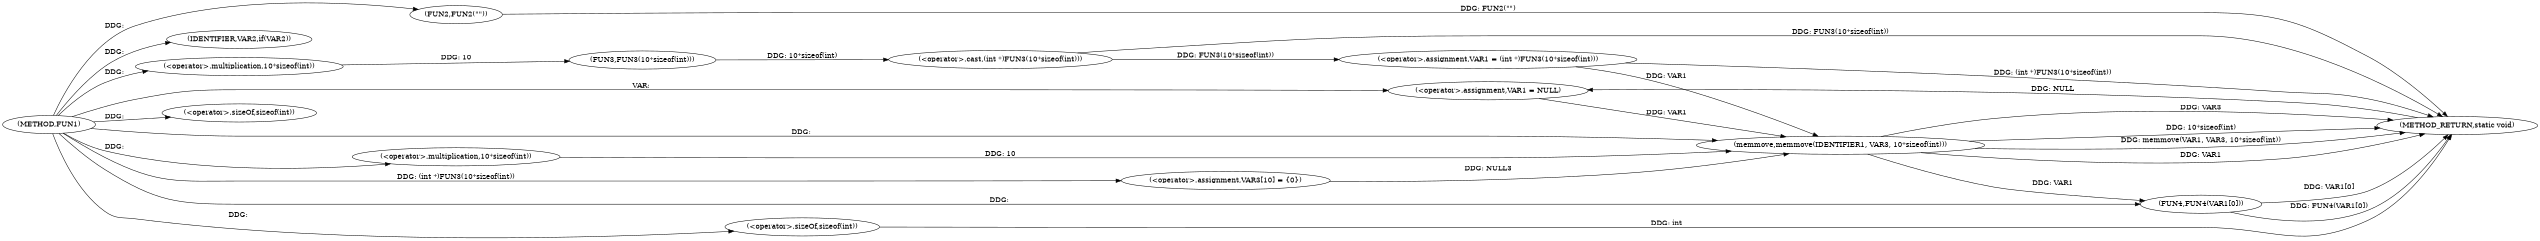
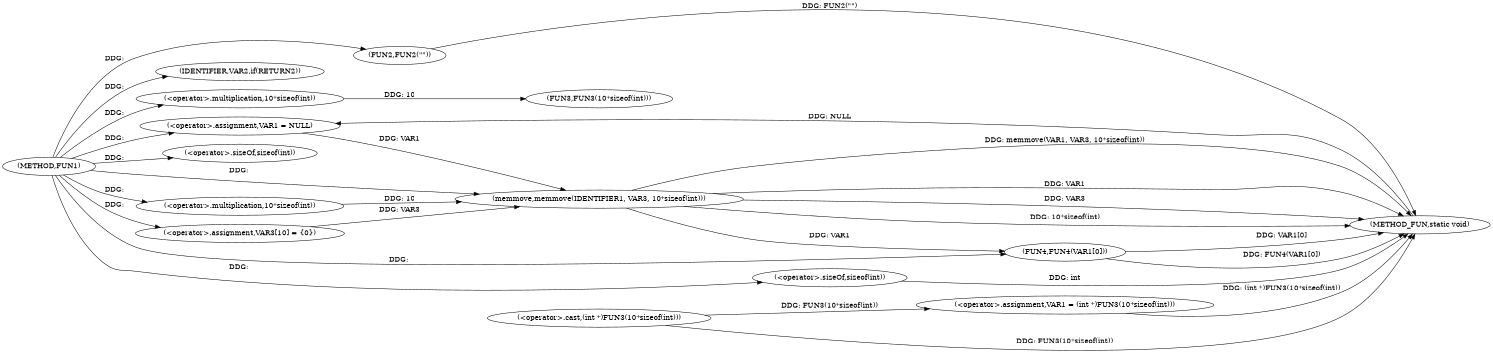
(239, 39) -> (240, 72)
(800, 60) -> none
(642, 86) -> (115, 138)
(1697, 93) -> none
(2457, 126) -> (1420, 225)
(1488, 169) -> (400, 210)
(456, 177) -> (115, 205)
